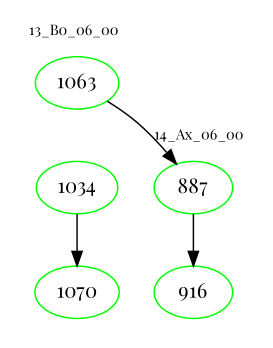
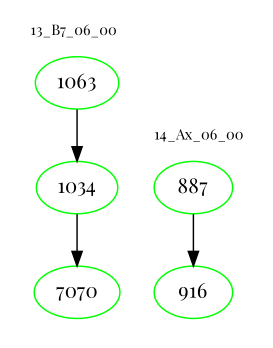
(74, 31) -> (74, 31)
(152, 136) -> (77, 128)
(77, 292) -> (77, 292)
